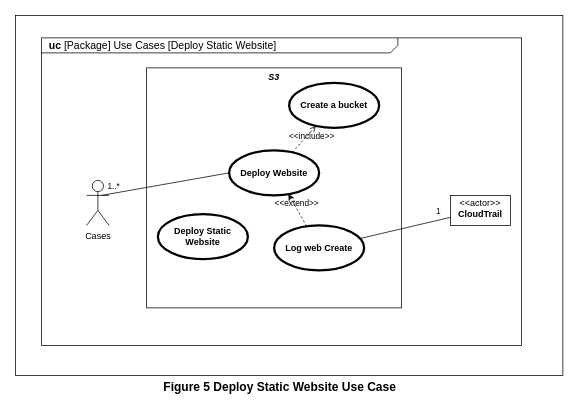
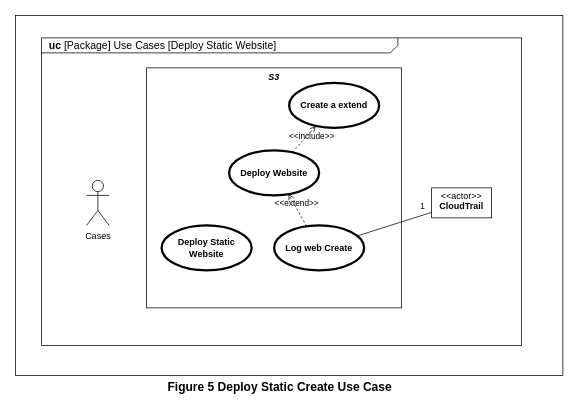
(334, 105) -> (334, 105)
(170, 183) -> none
(291, 199) -> (291, 198)
(480, 210) -> (462, 203)
(203, 237) -> (207, 248)
(282, 387) -> (282, 387)
